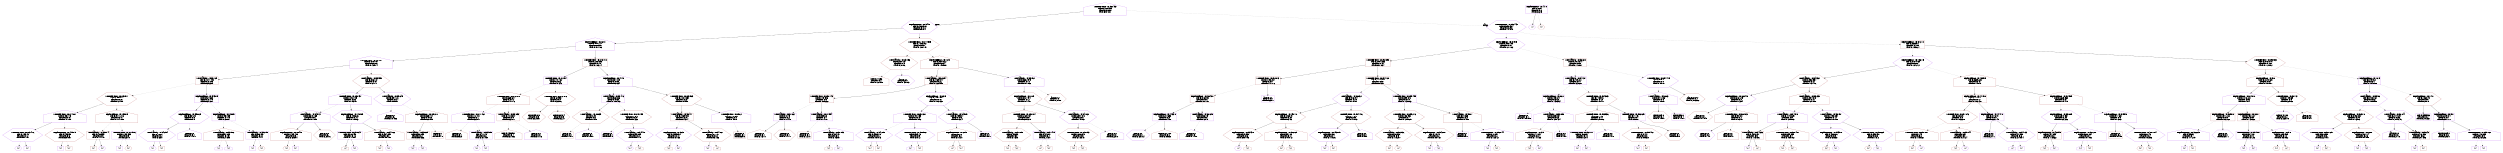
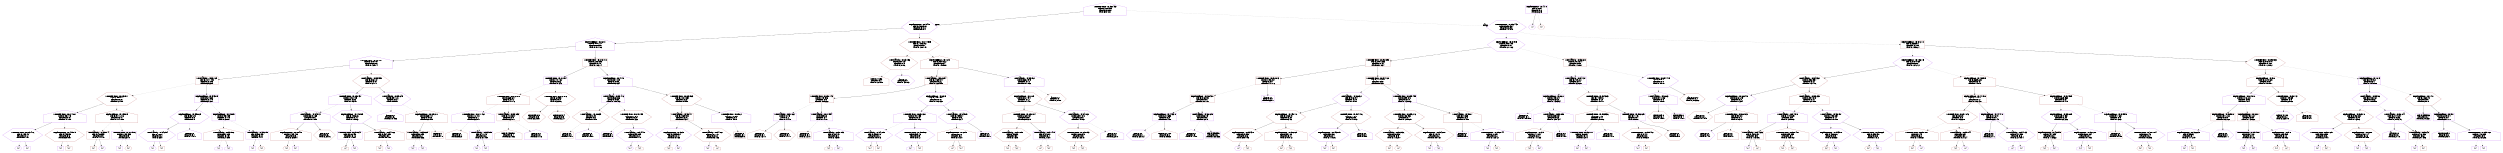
(785, 117) -> (785, 117)
none -> (1213, 135)
